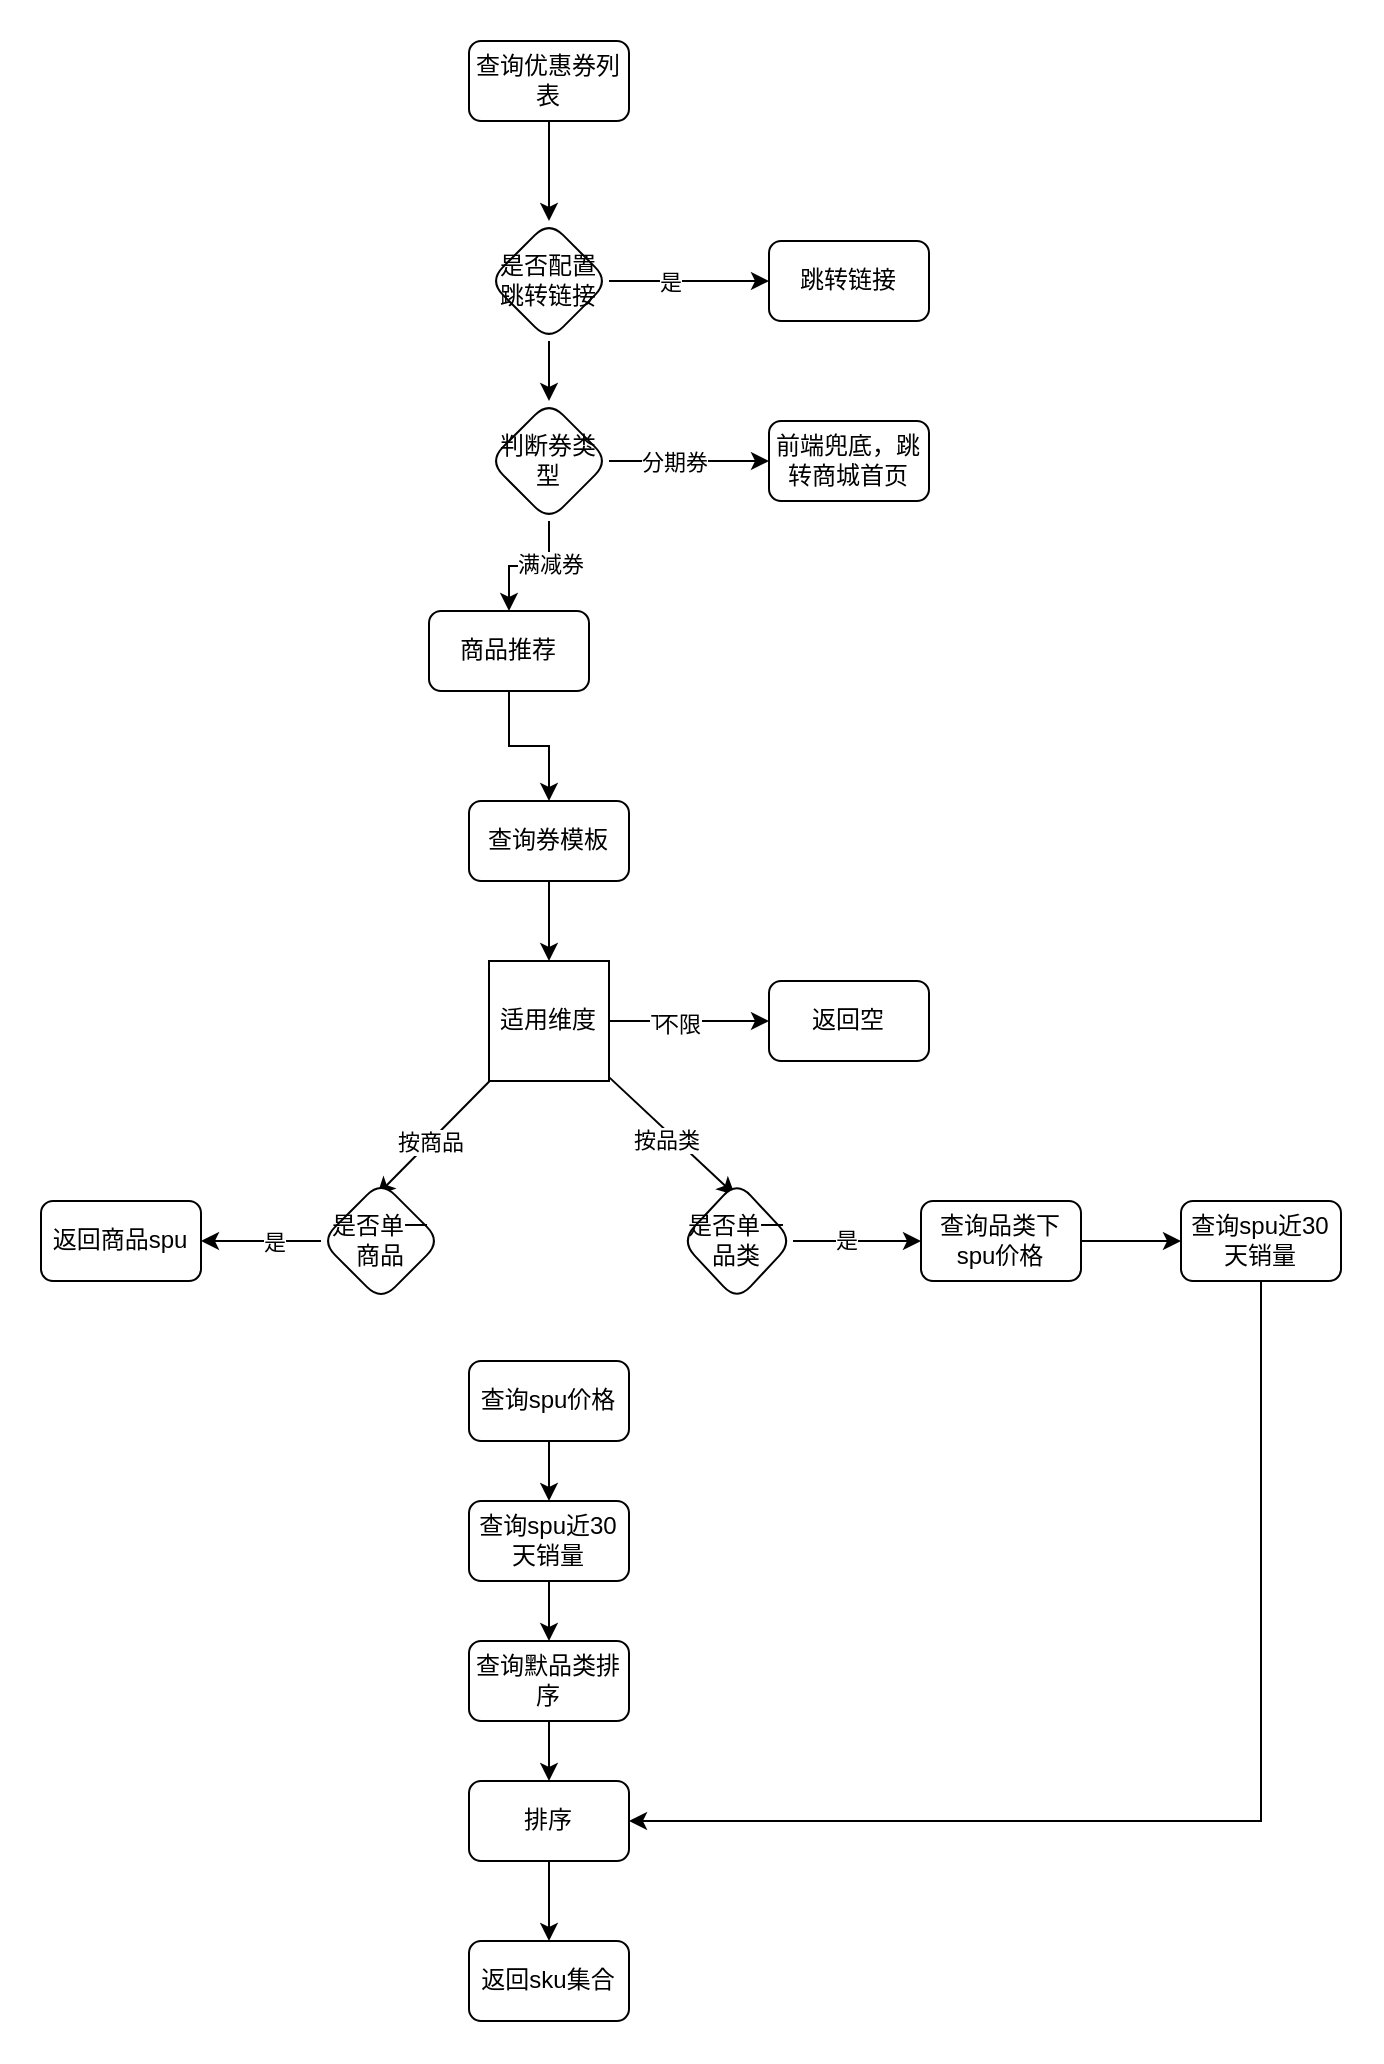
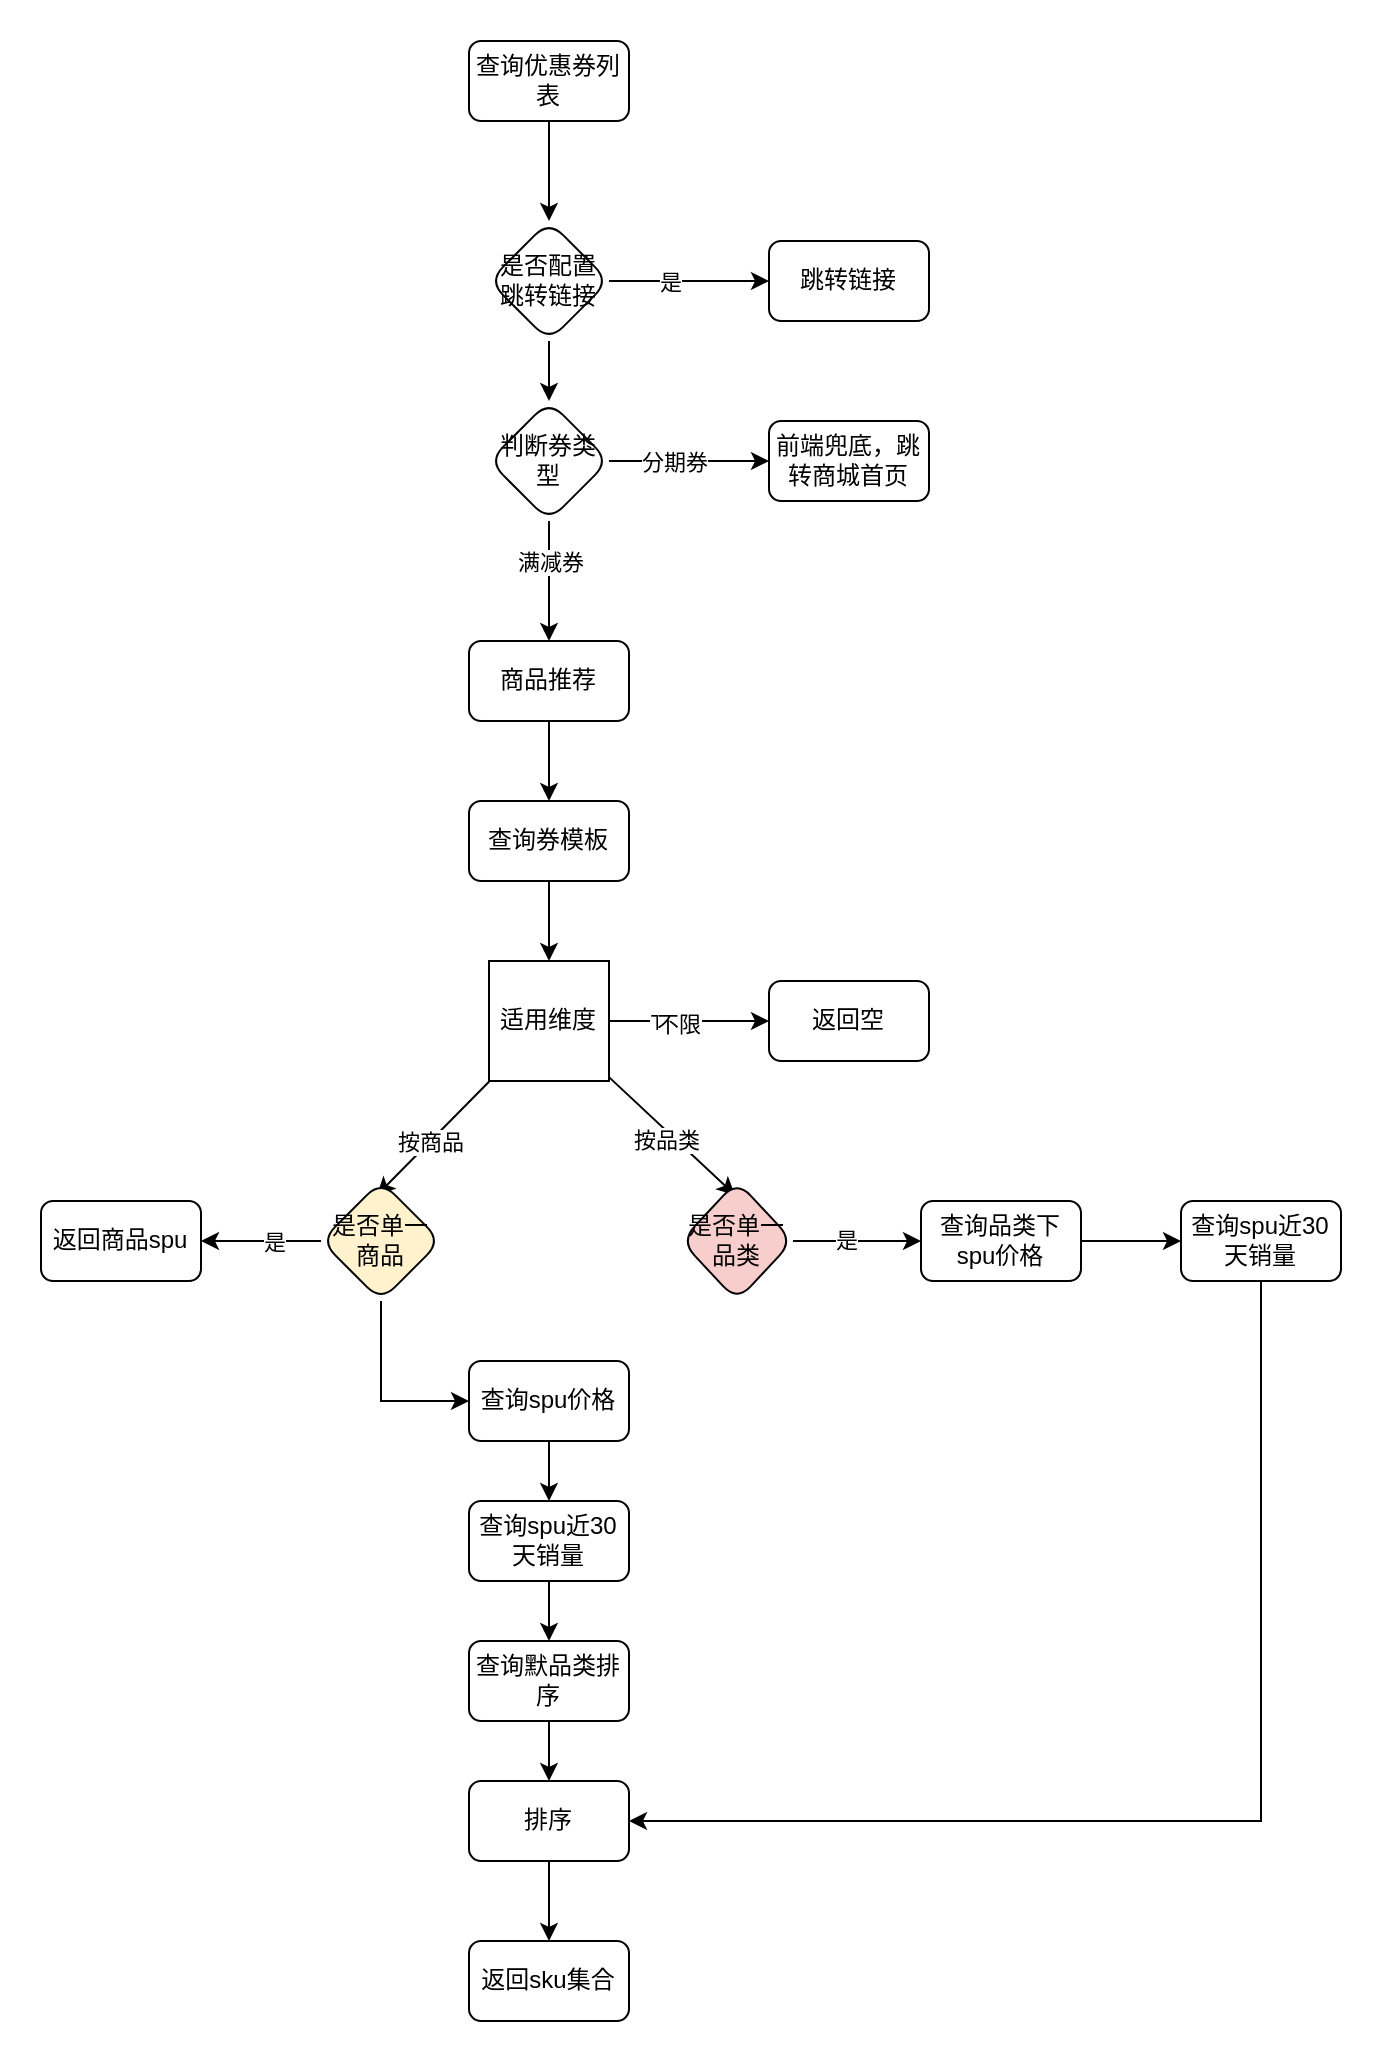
(509, 651) -> (549, 681)
(381, 1241) -> (381, 1241)
(737, 1241) -> (737, 1241)
none -> (381, 1388)
